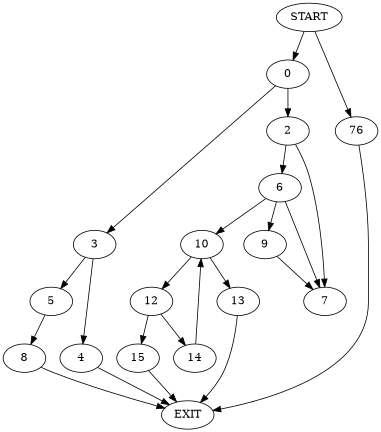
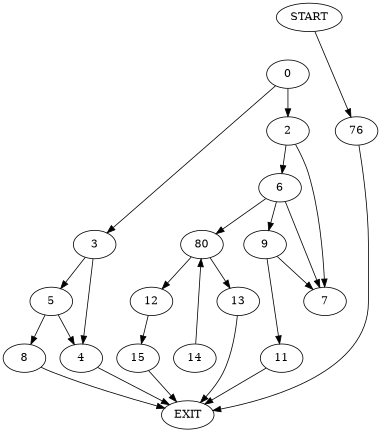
(300, 42) -> none
(202, 245) -> (202, 245)
none -> (64, 326)
(171, 327) -> none
none -> (282, 358)
